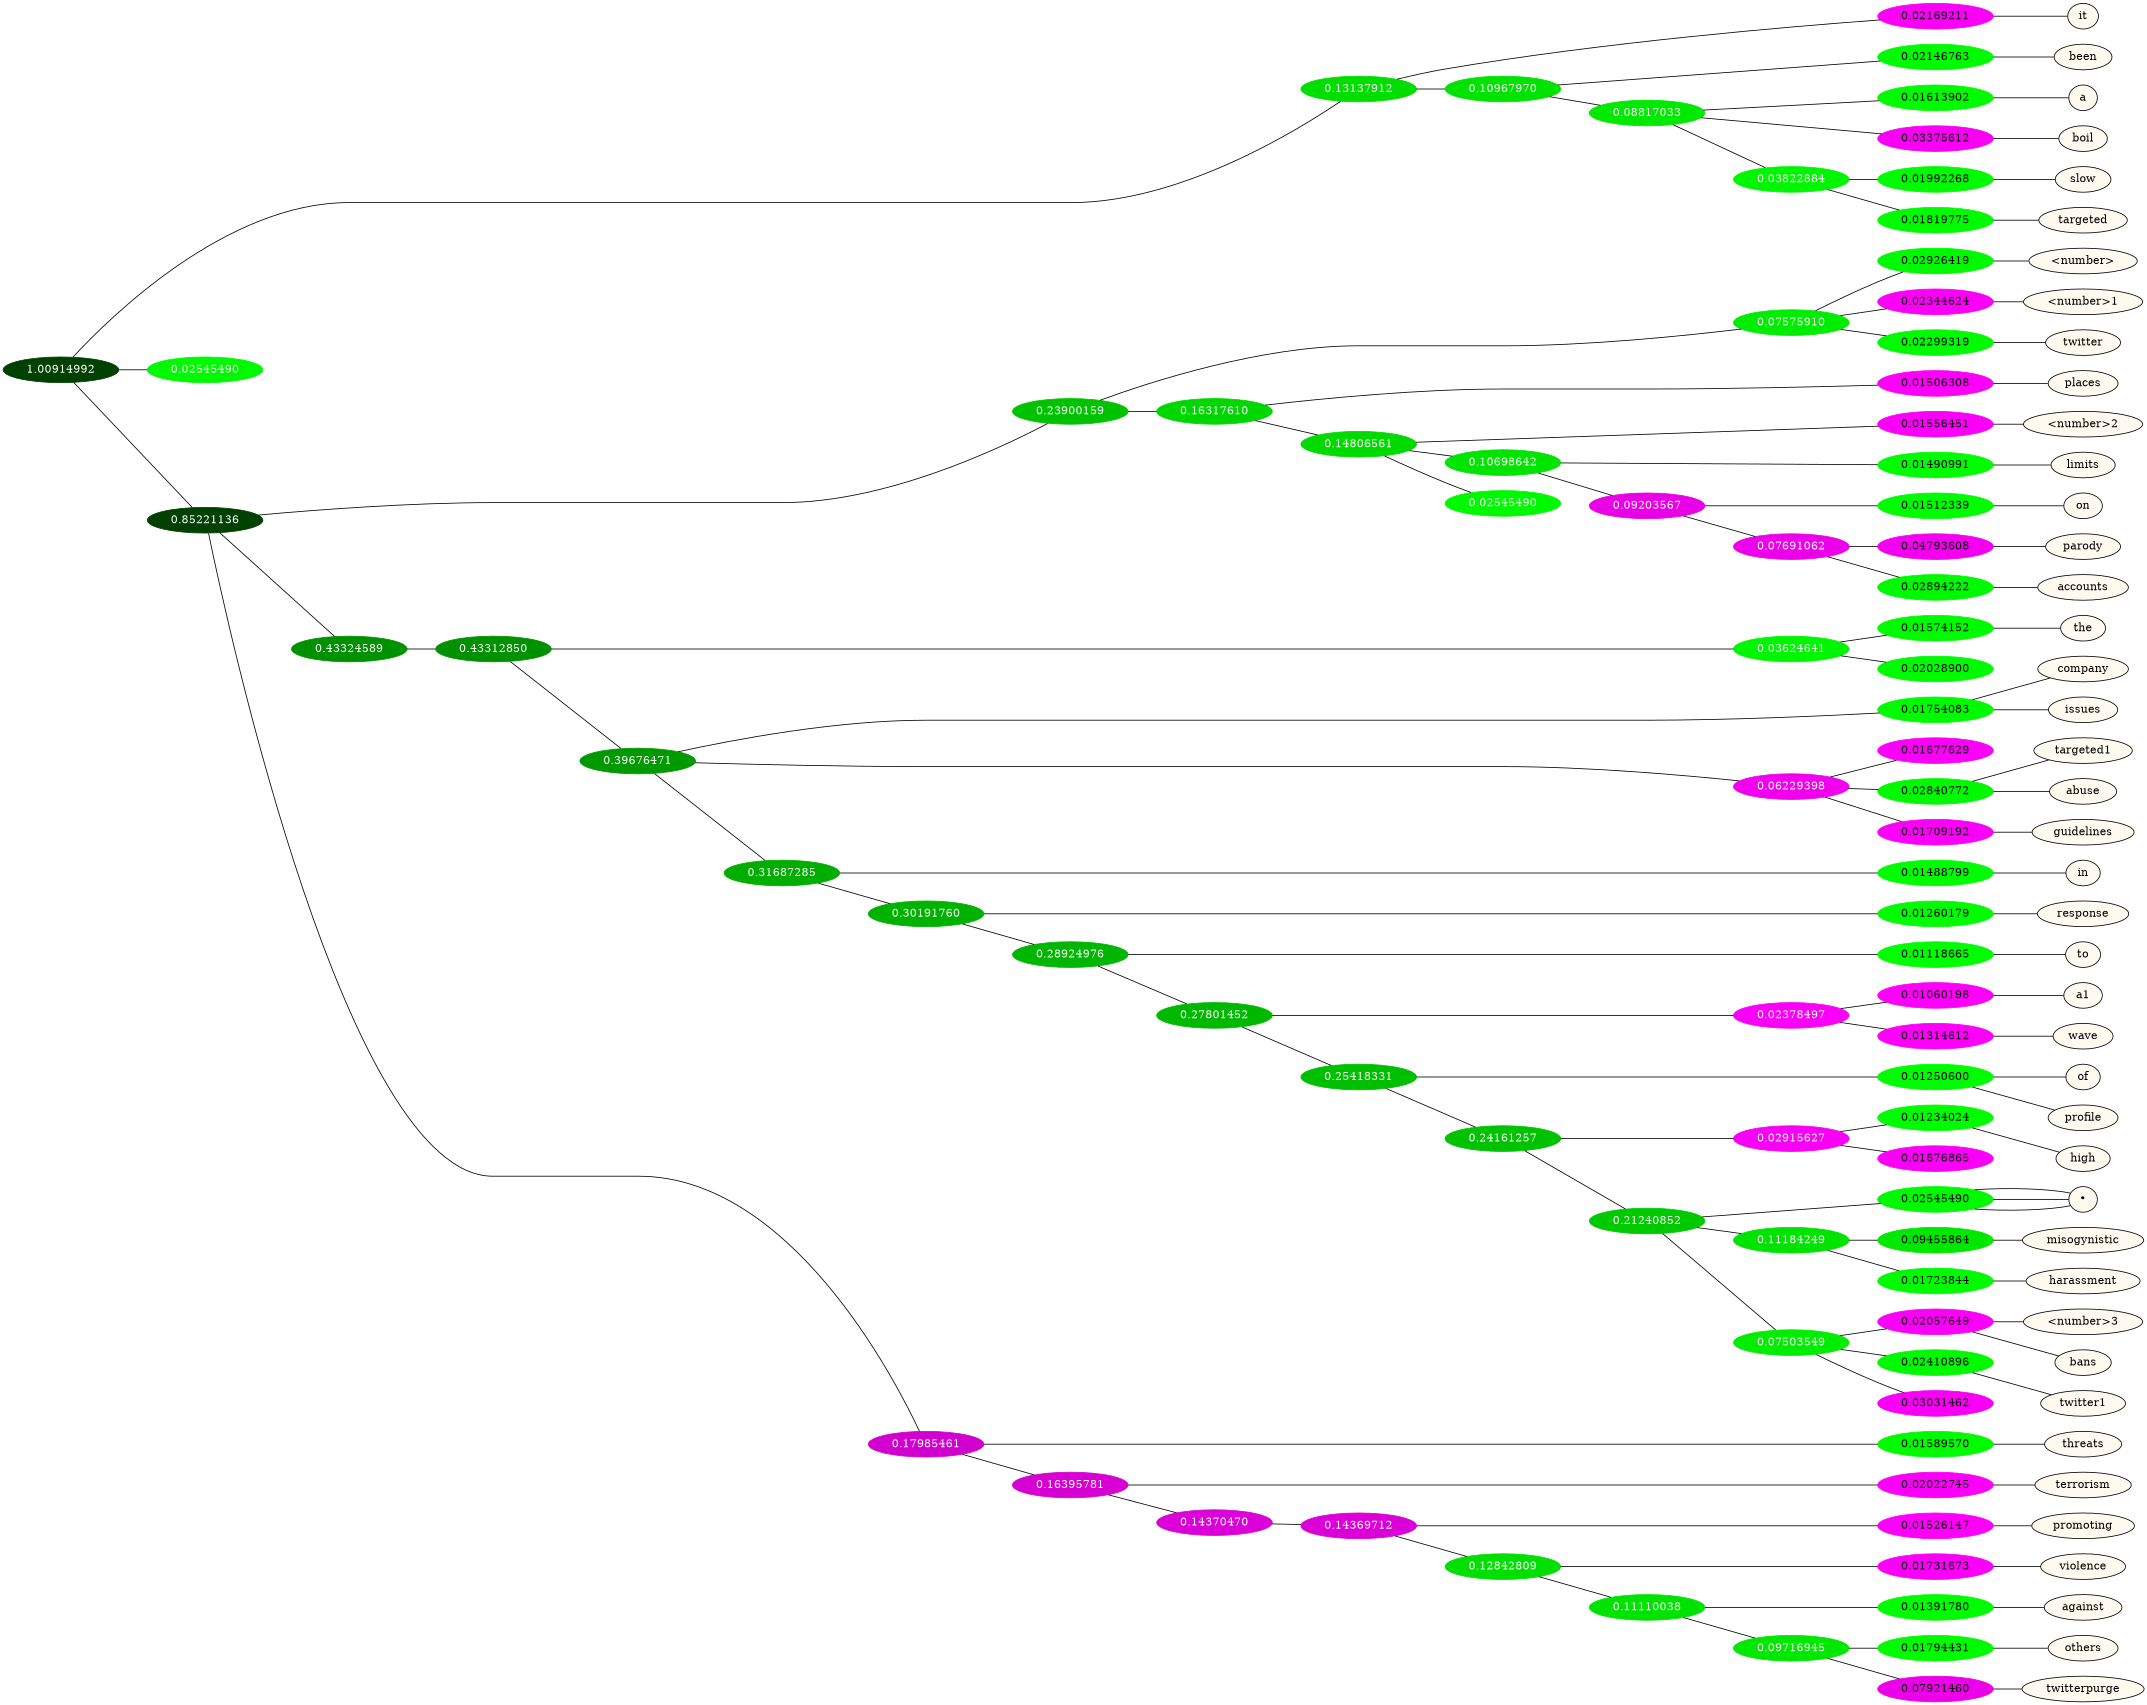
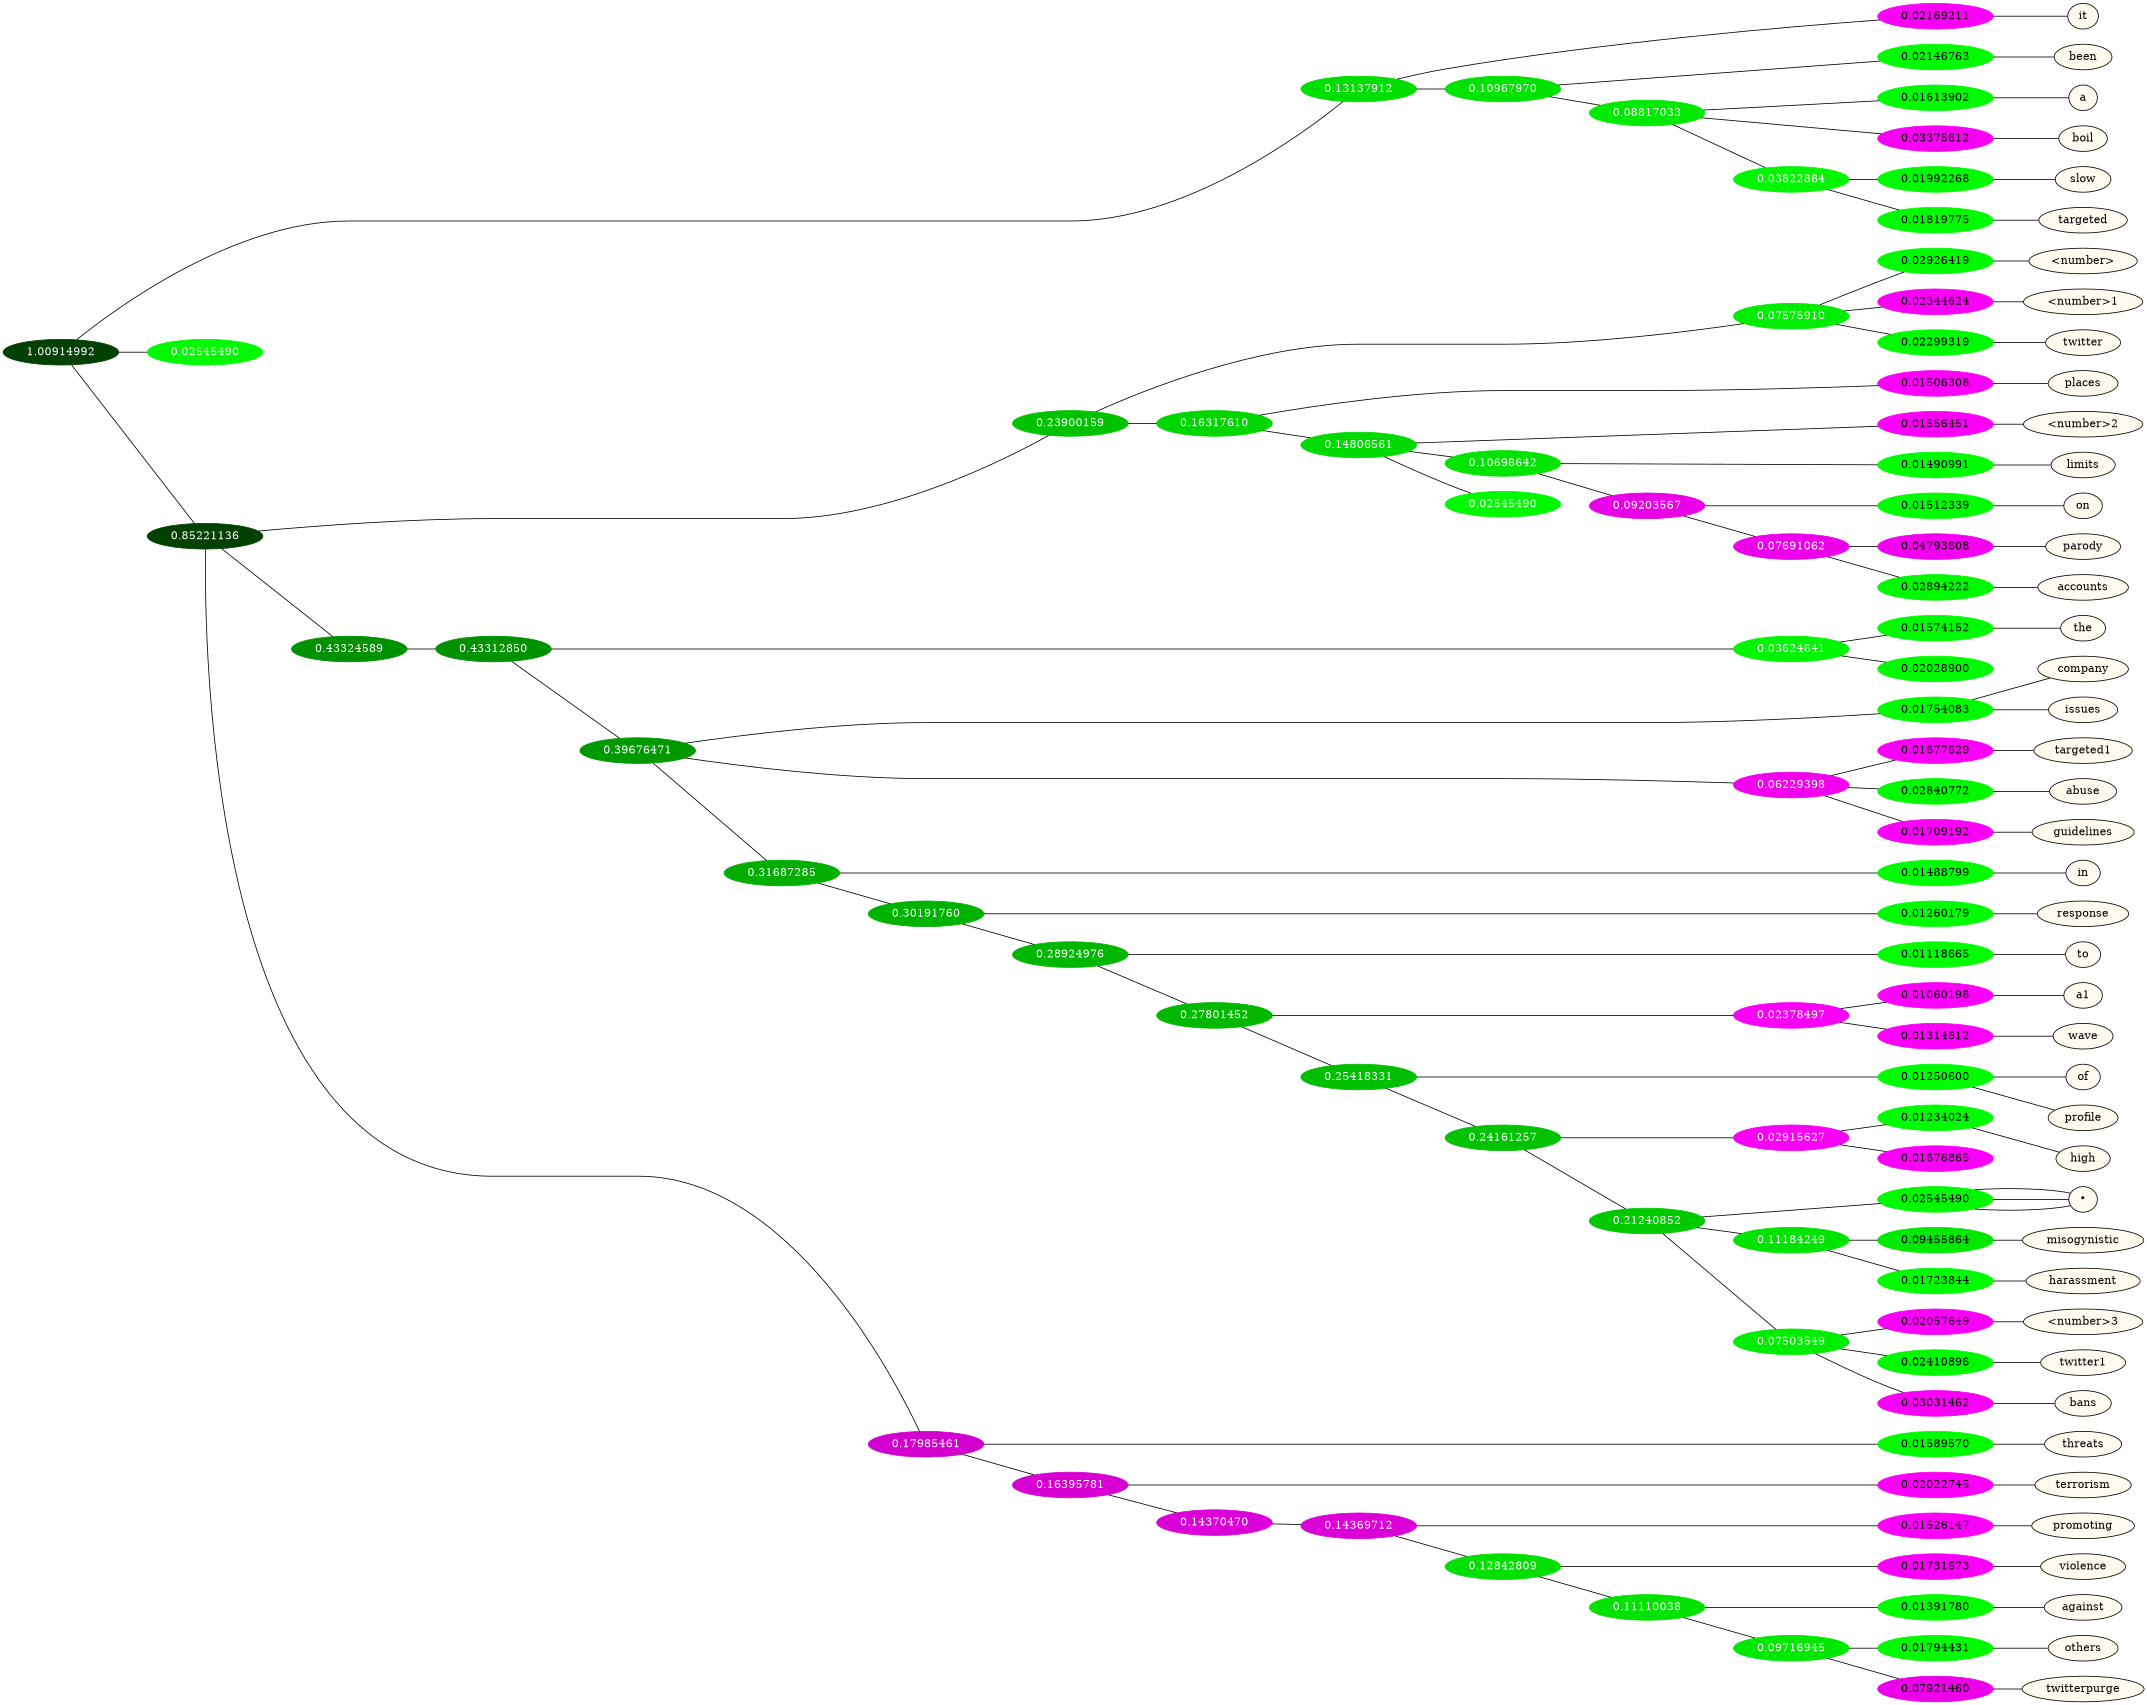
(2011, 771) -> (2014, 751)
(2016, 1344) -> (2024, 1403)
